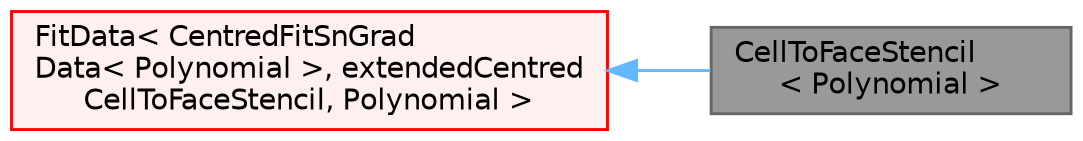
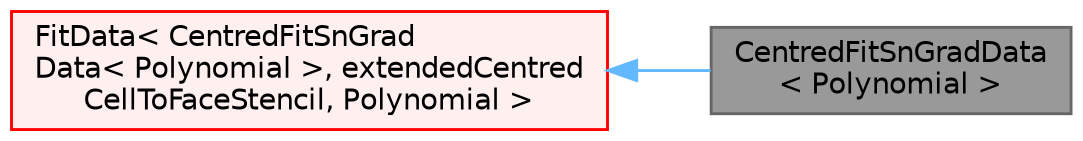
(891, 71) -> (891, 71)
